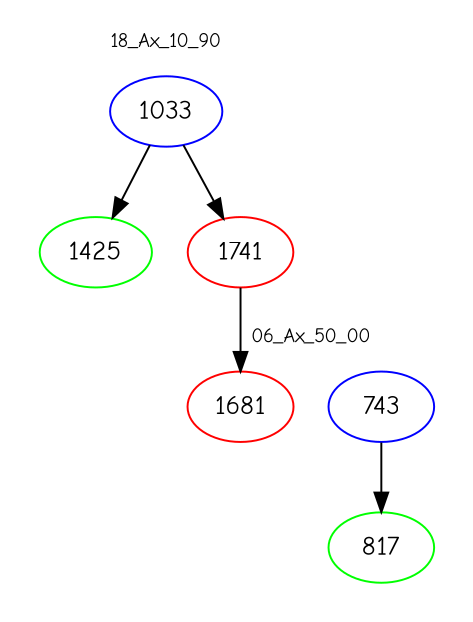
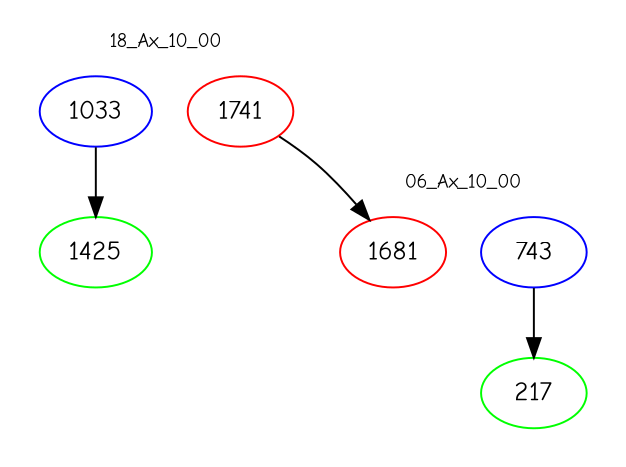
(166, 42) -> (166, 42)
(199, 173) -> none
(311, 337) -> (463, 183)
(381, 548) -> (534, 393)
